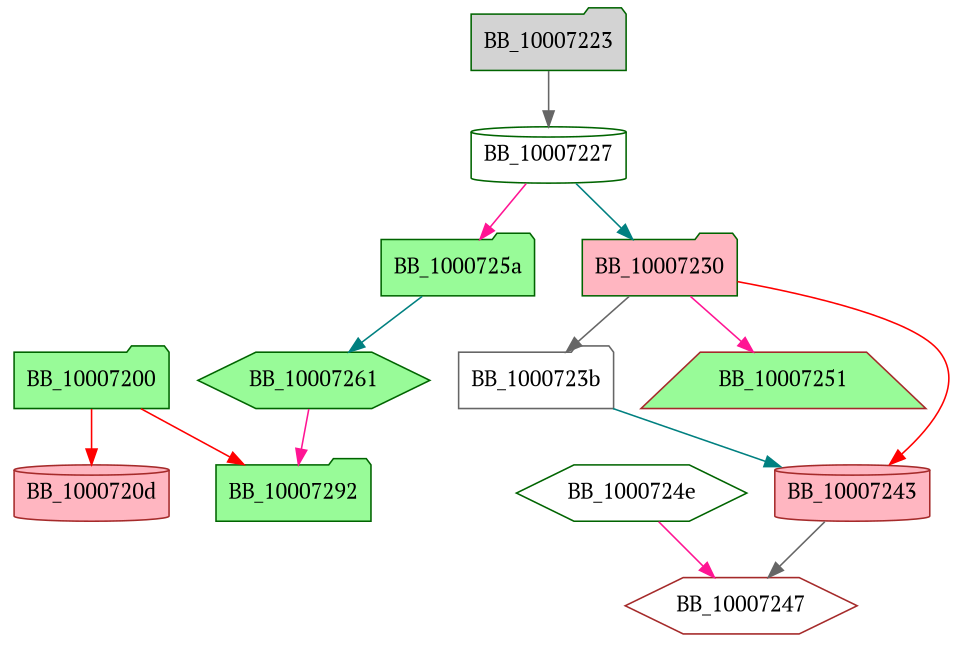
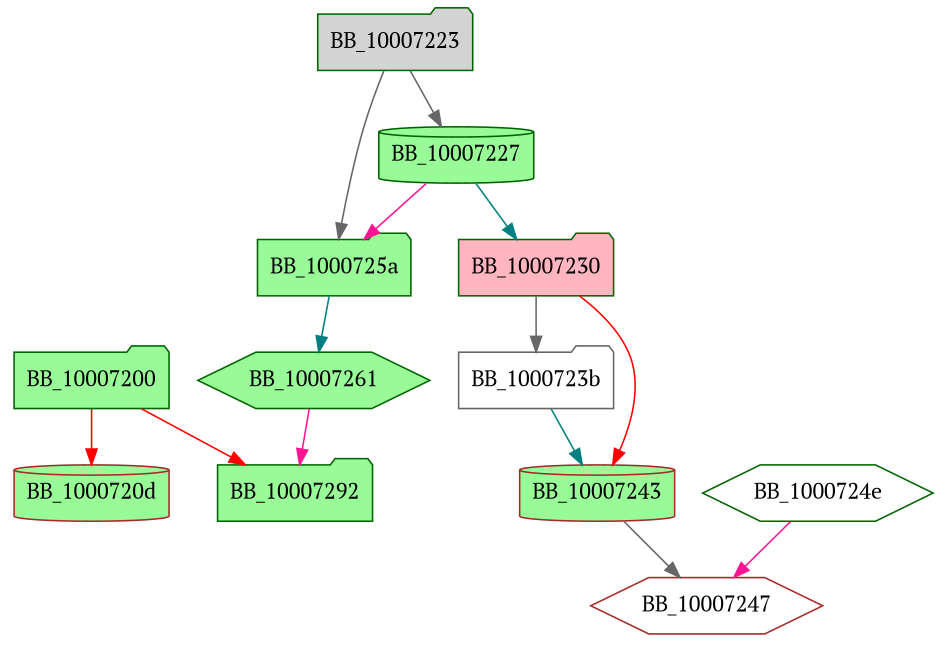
none -> (359, 146)
(549, 155) -> (456, 155)
(783, 380) -> none
(92, 493) -> (92, 493)
(852, 493) -> (597, 493)
